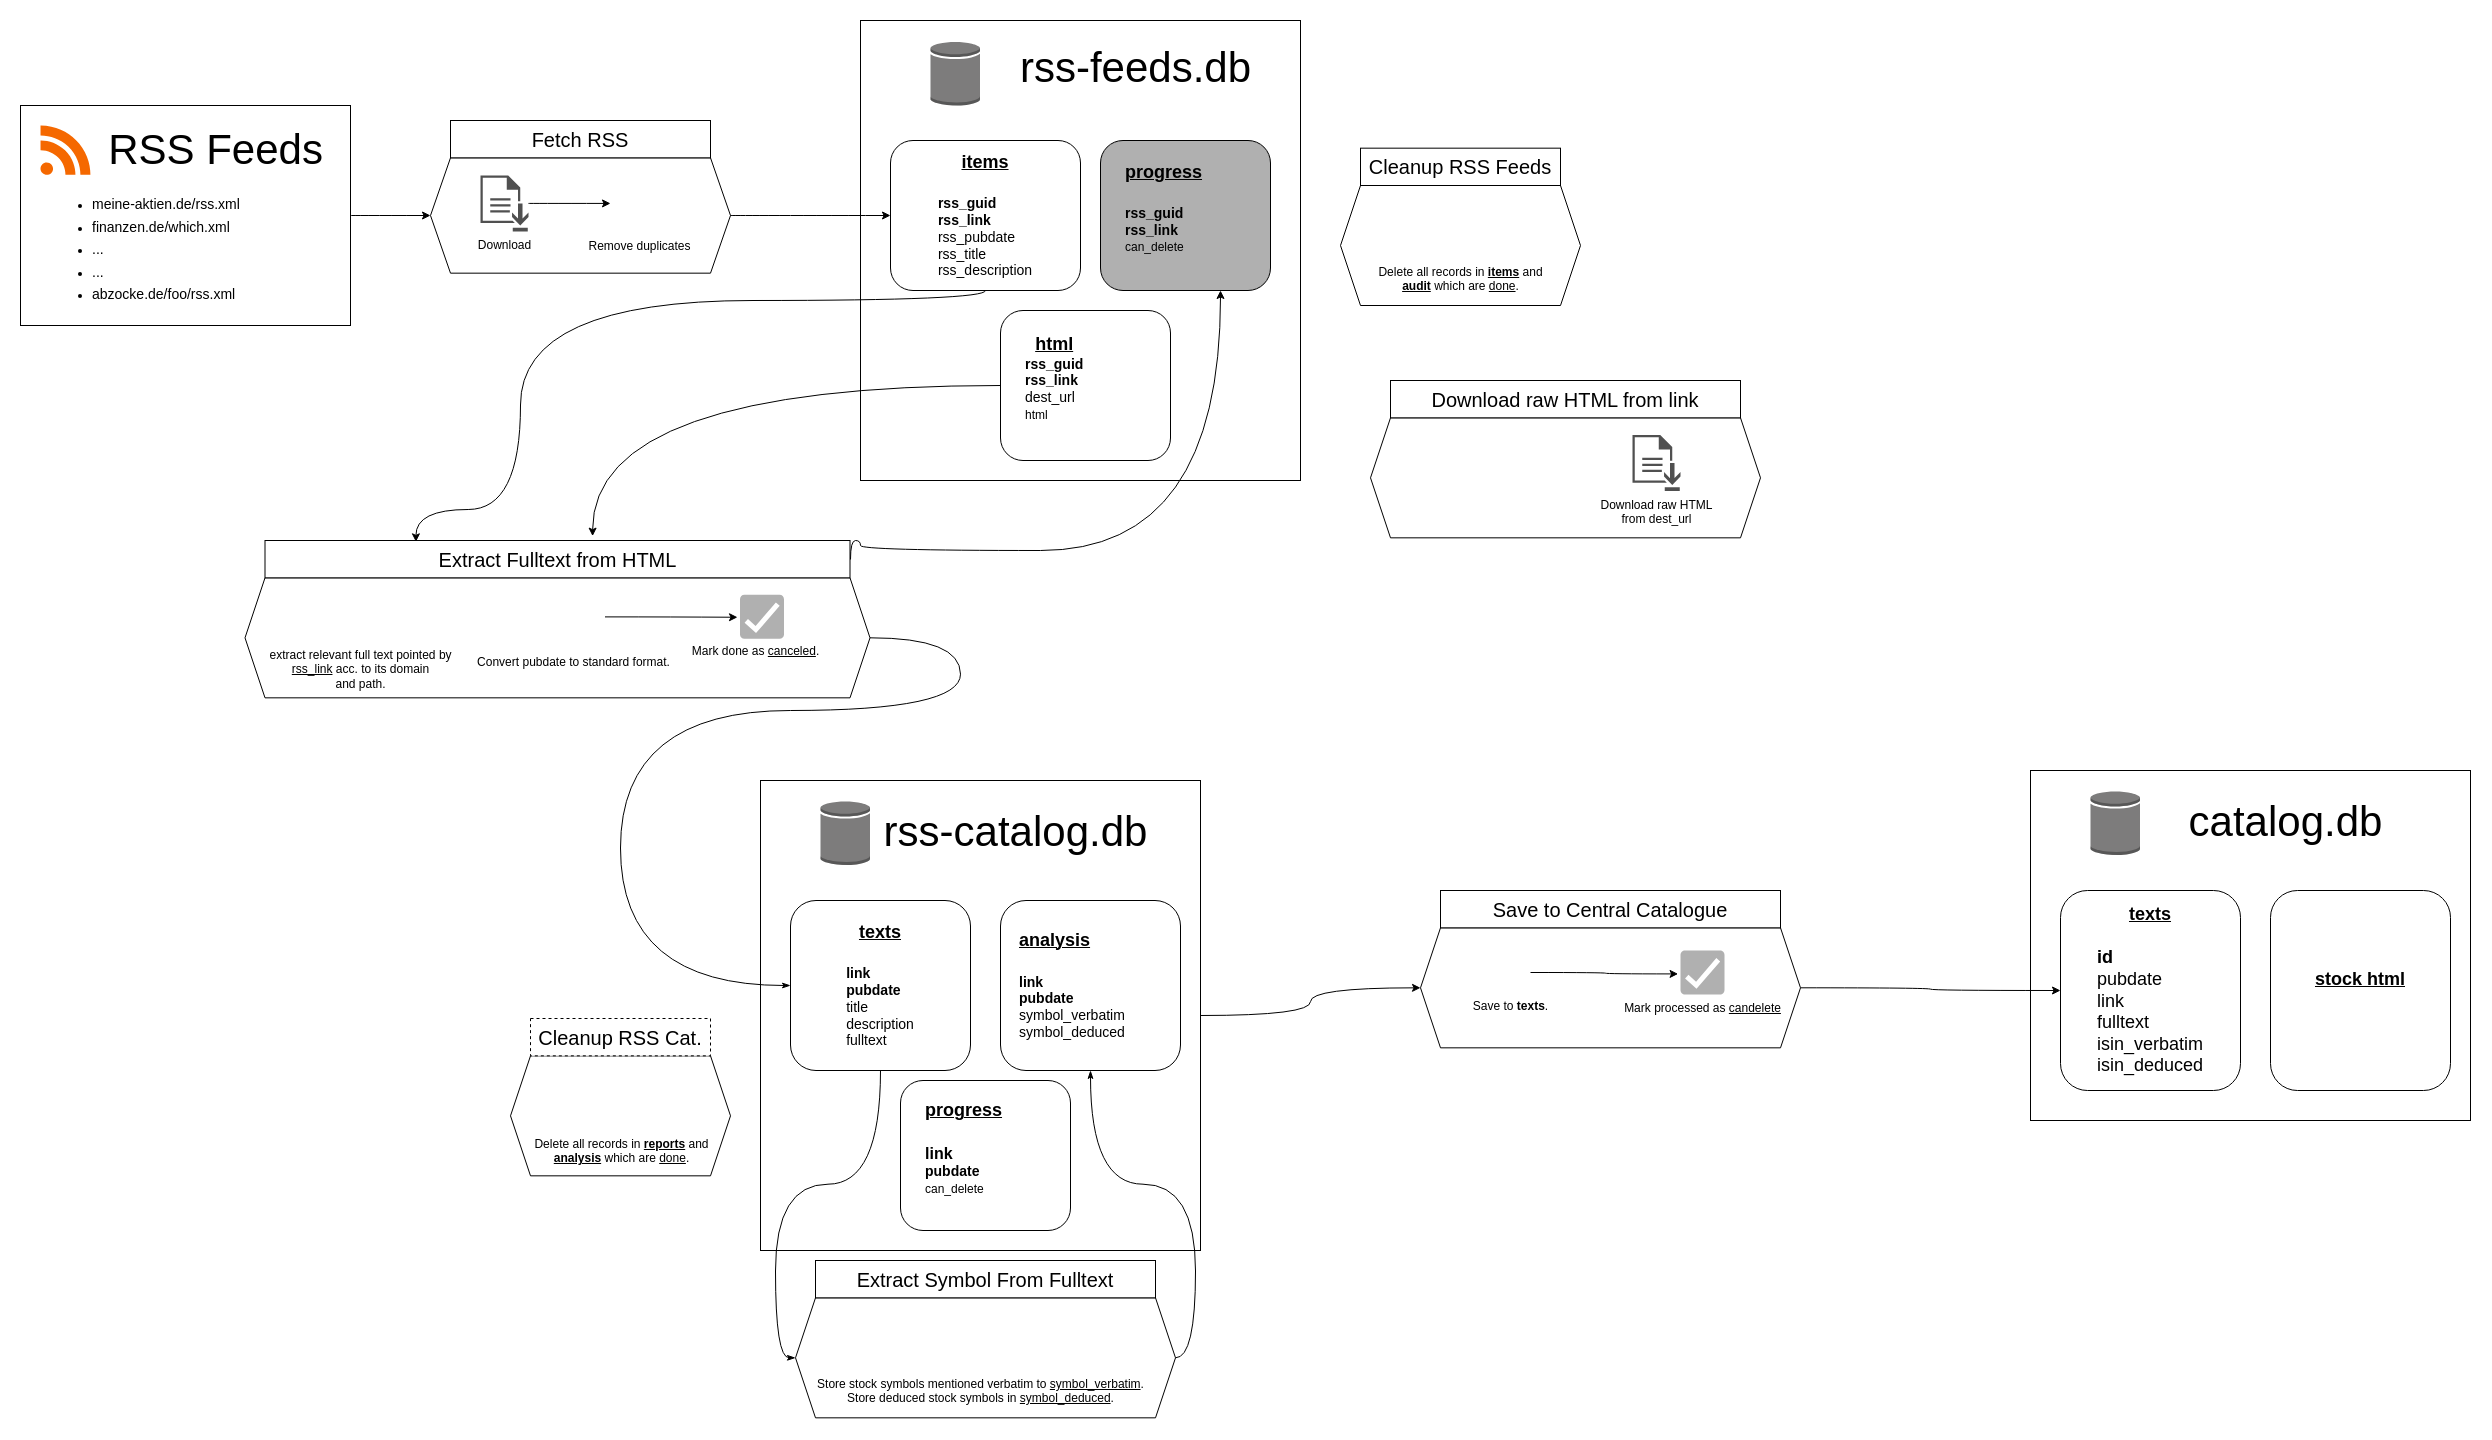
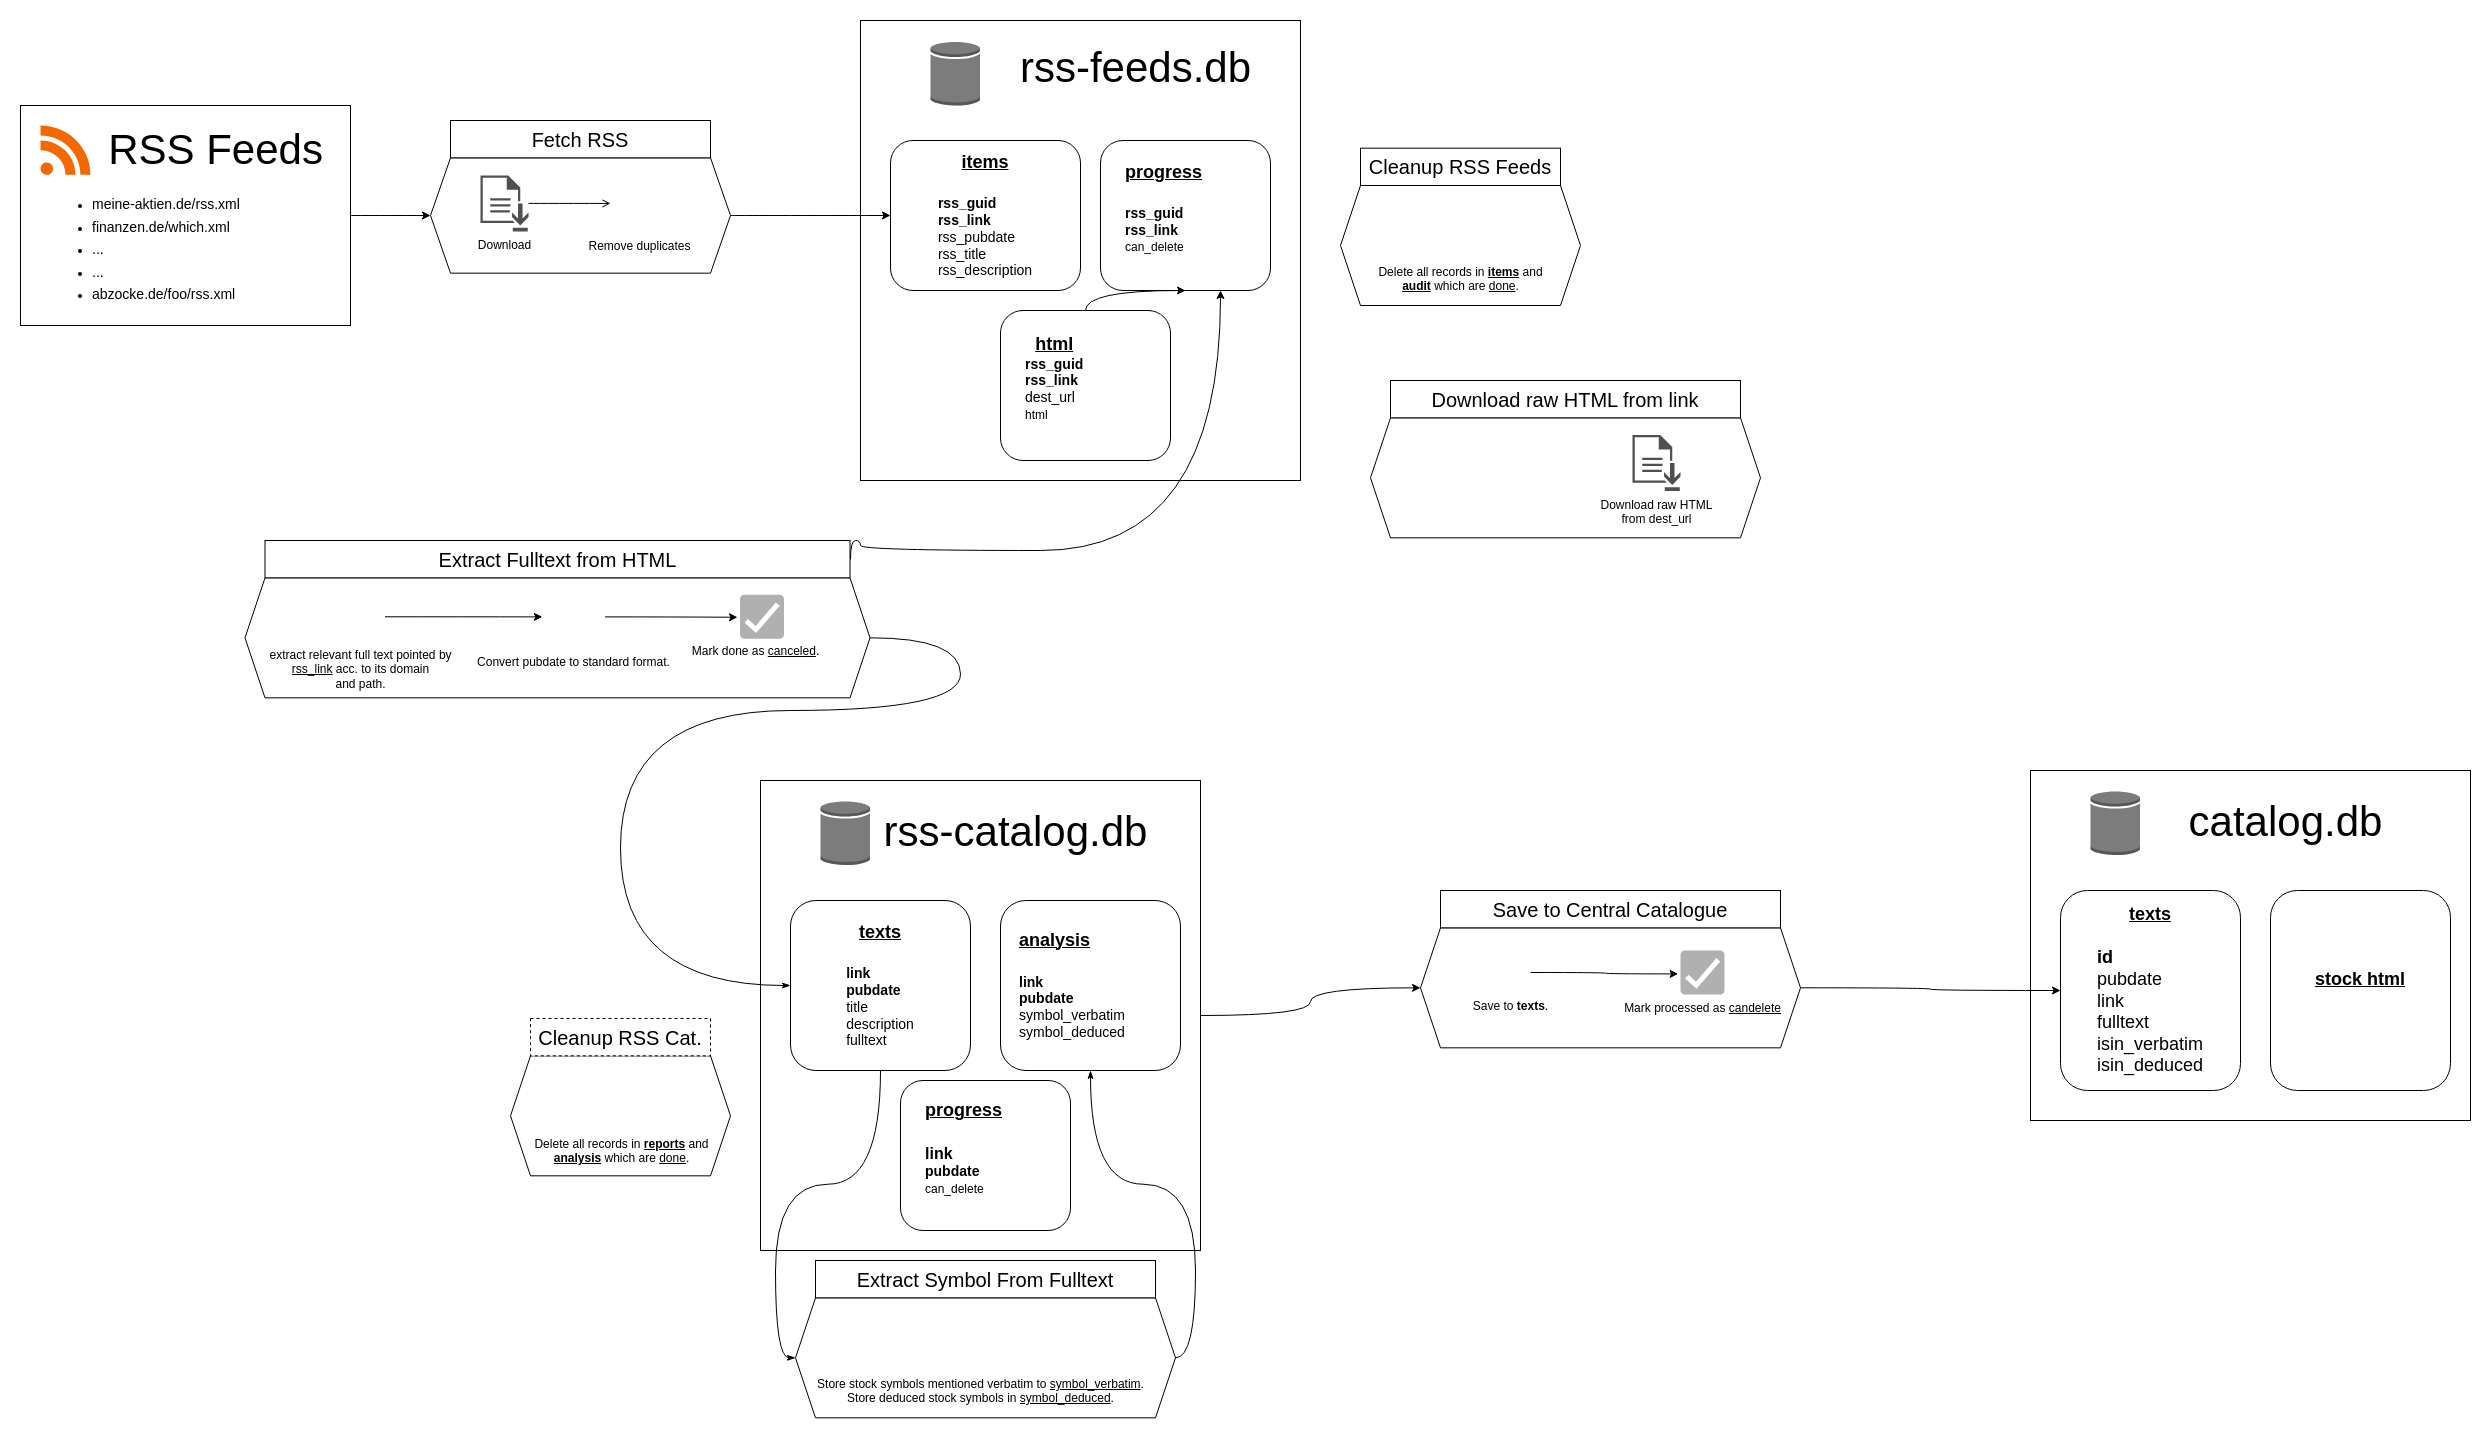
(602, 203) -> (604, 203)
(1186, 216) -> (1186, 216)
(637, 309) -> none
(768, 403) -> (1117, 294)
none -> (460, 617)
